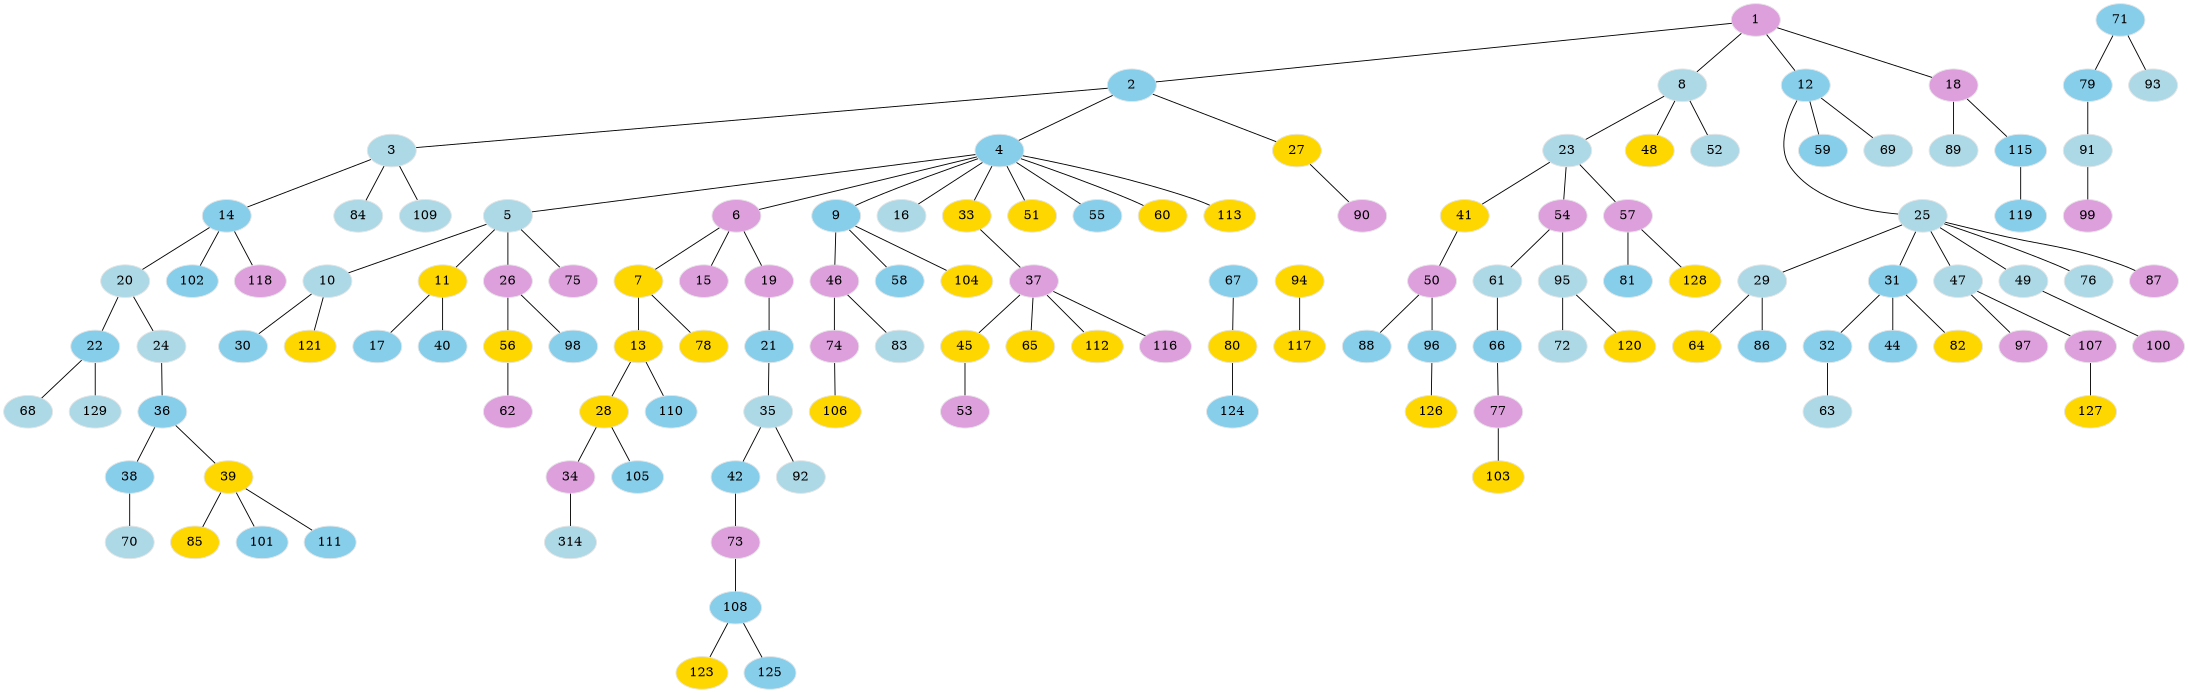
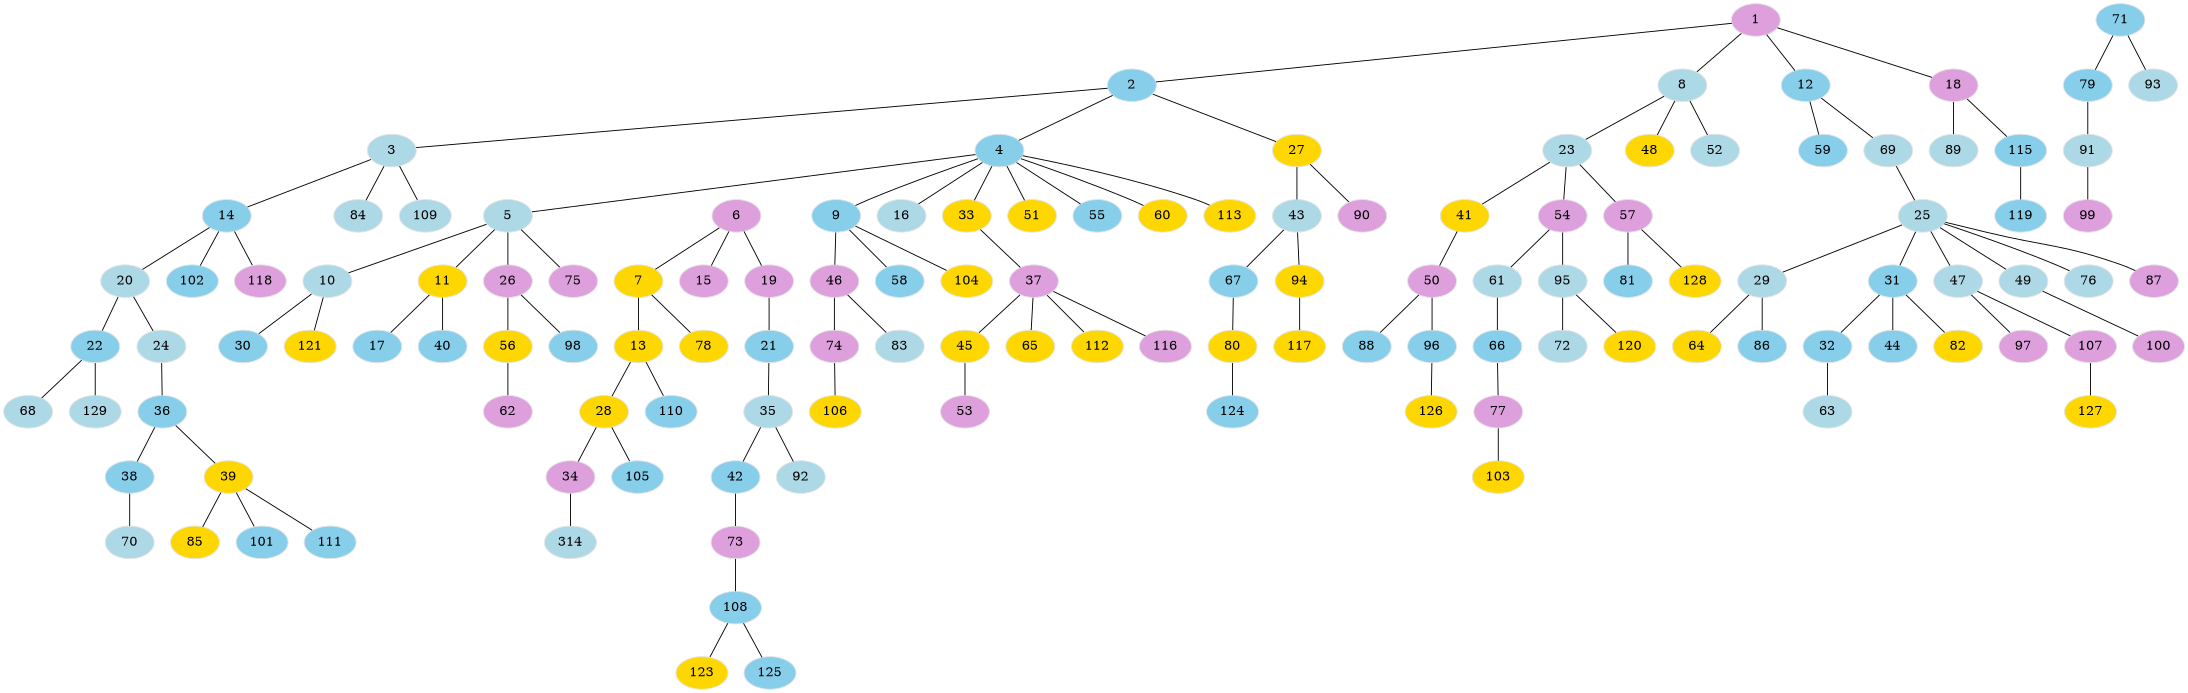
(868, 183) -> none
(1808, 185) -> (1906, 183)
none -> (1297, 216)
